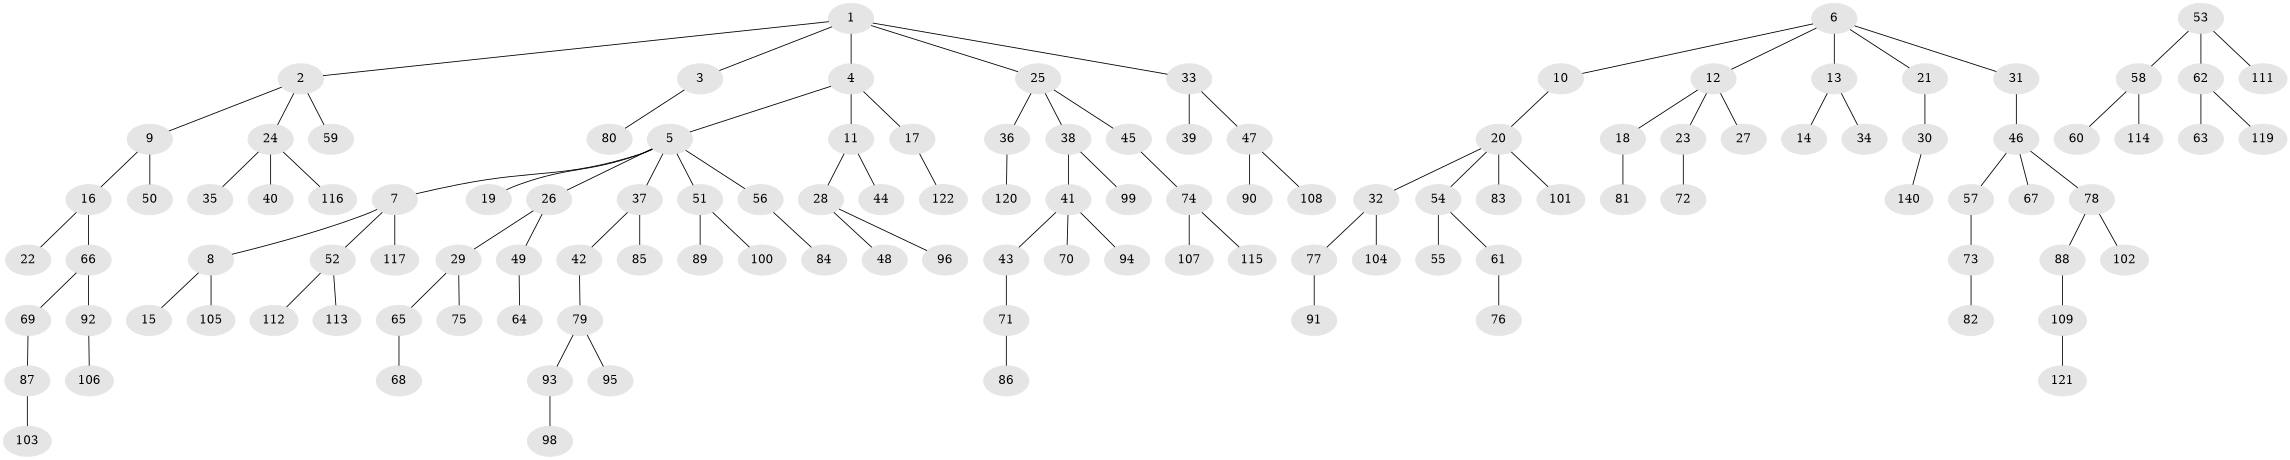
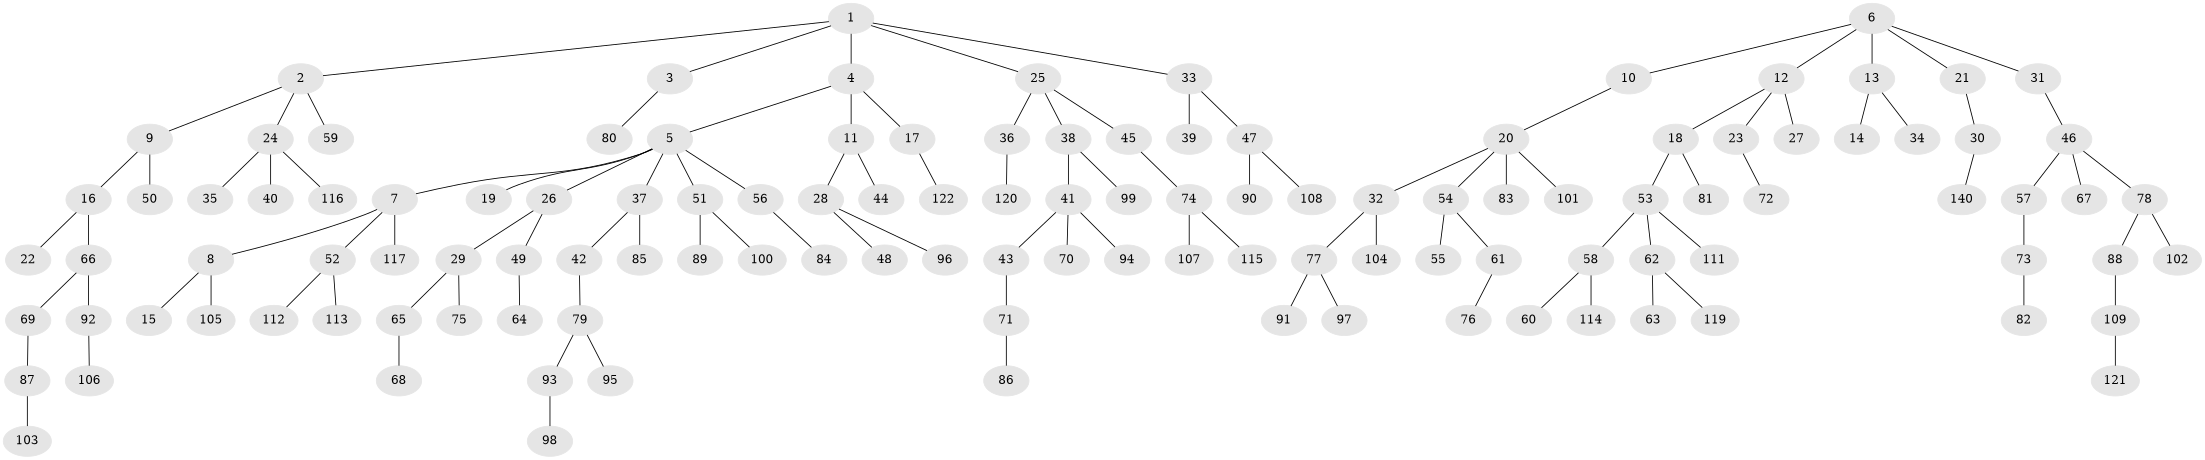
none -> (1661, 169)
none -> (1344, 320)
